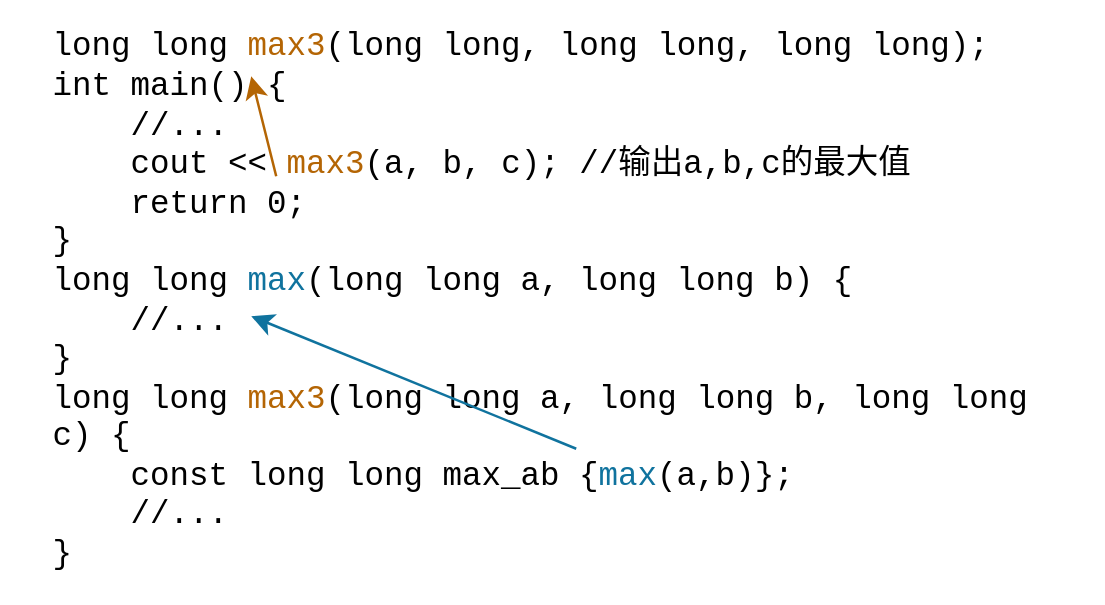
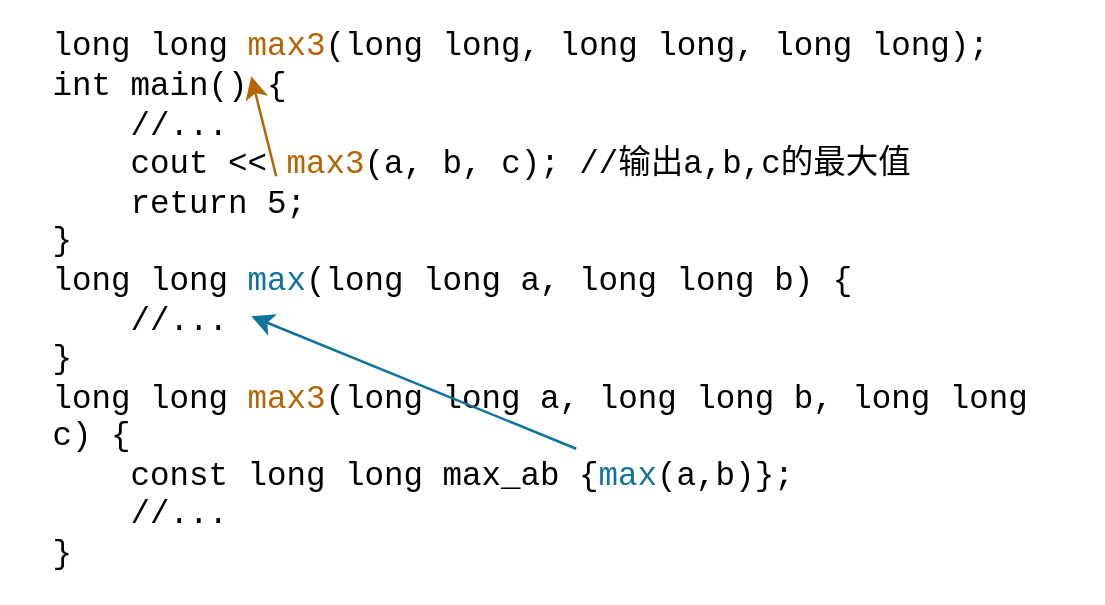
(551, 301) -> (551, 301)
